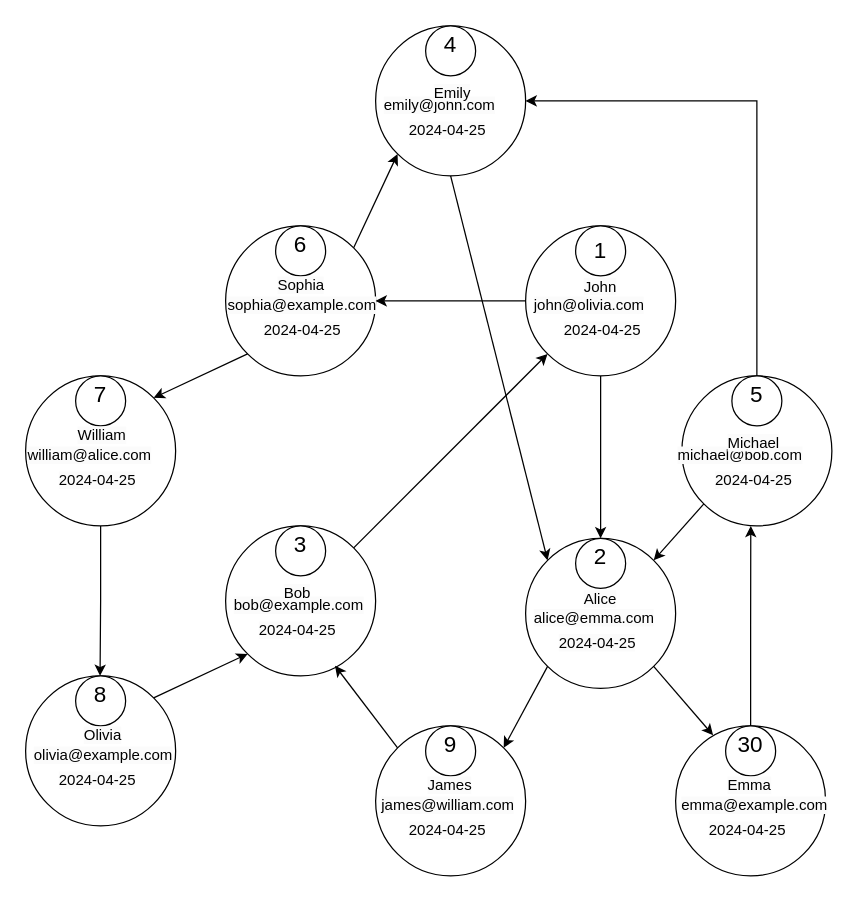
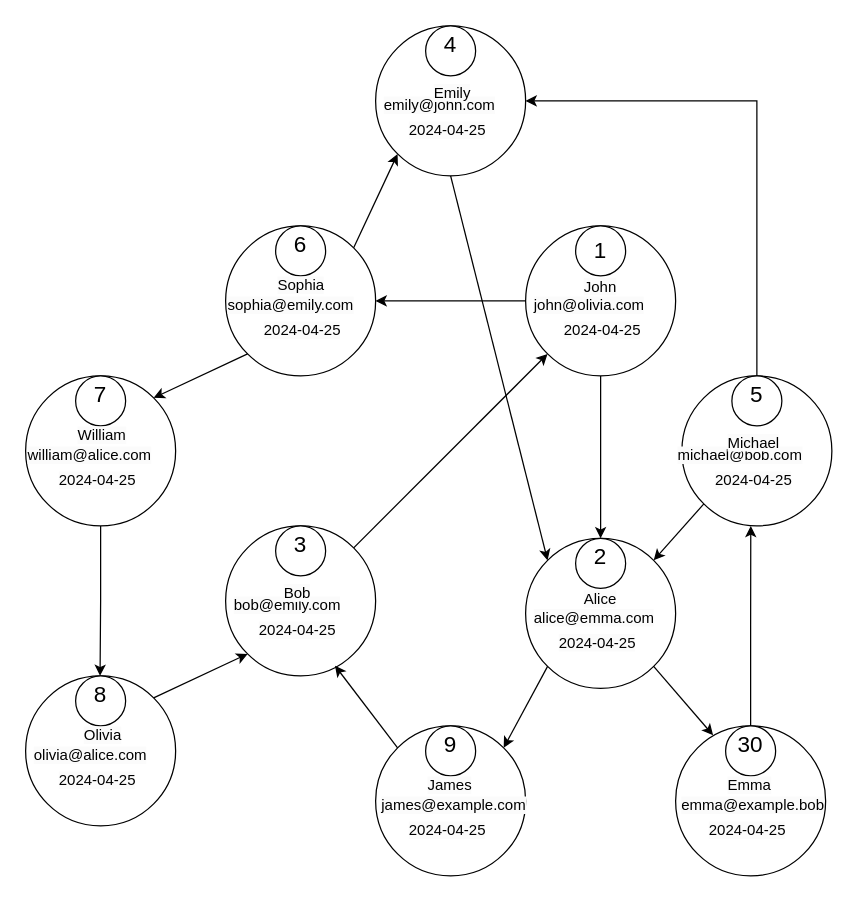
(298, 306) -> (288, 306)
(293, 606) -> (283, 606)
(100, 756) -> (90, 756)
(444, 806) -> (449, 806)
(745, 806) -> (745, 806)
